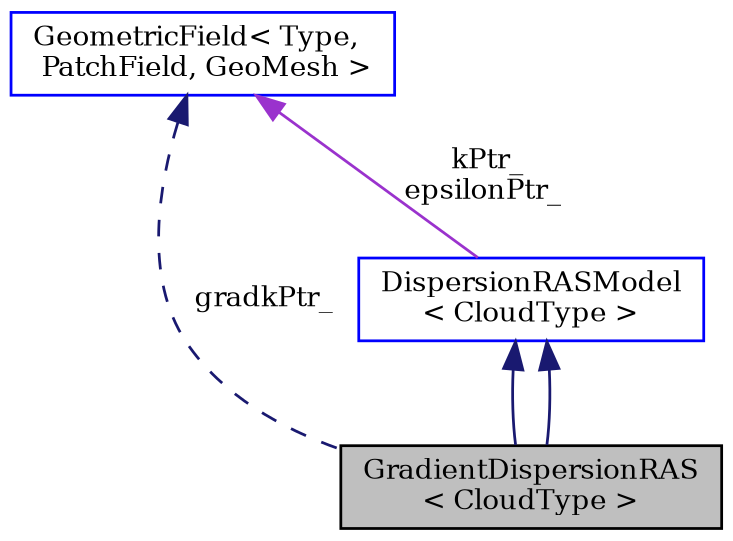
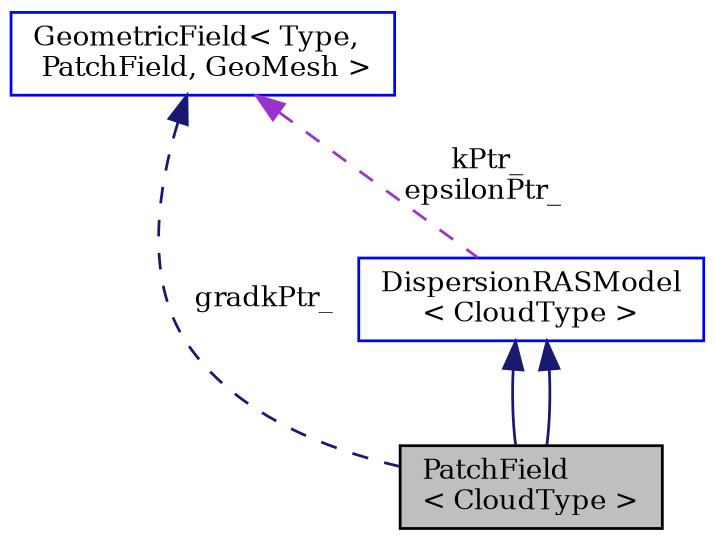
(379, 185) -> (379, 185)
(531, 487) -> (531, 487)
